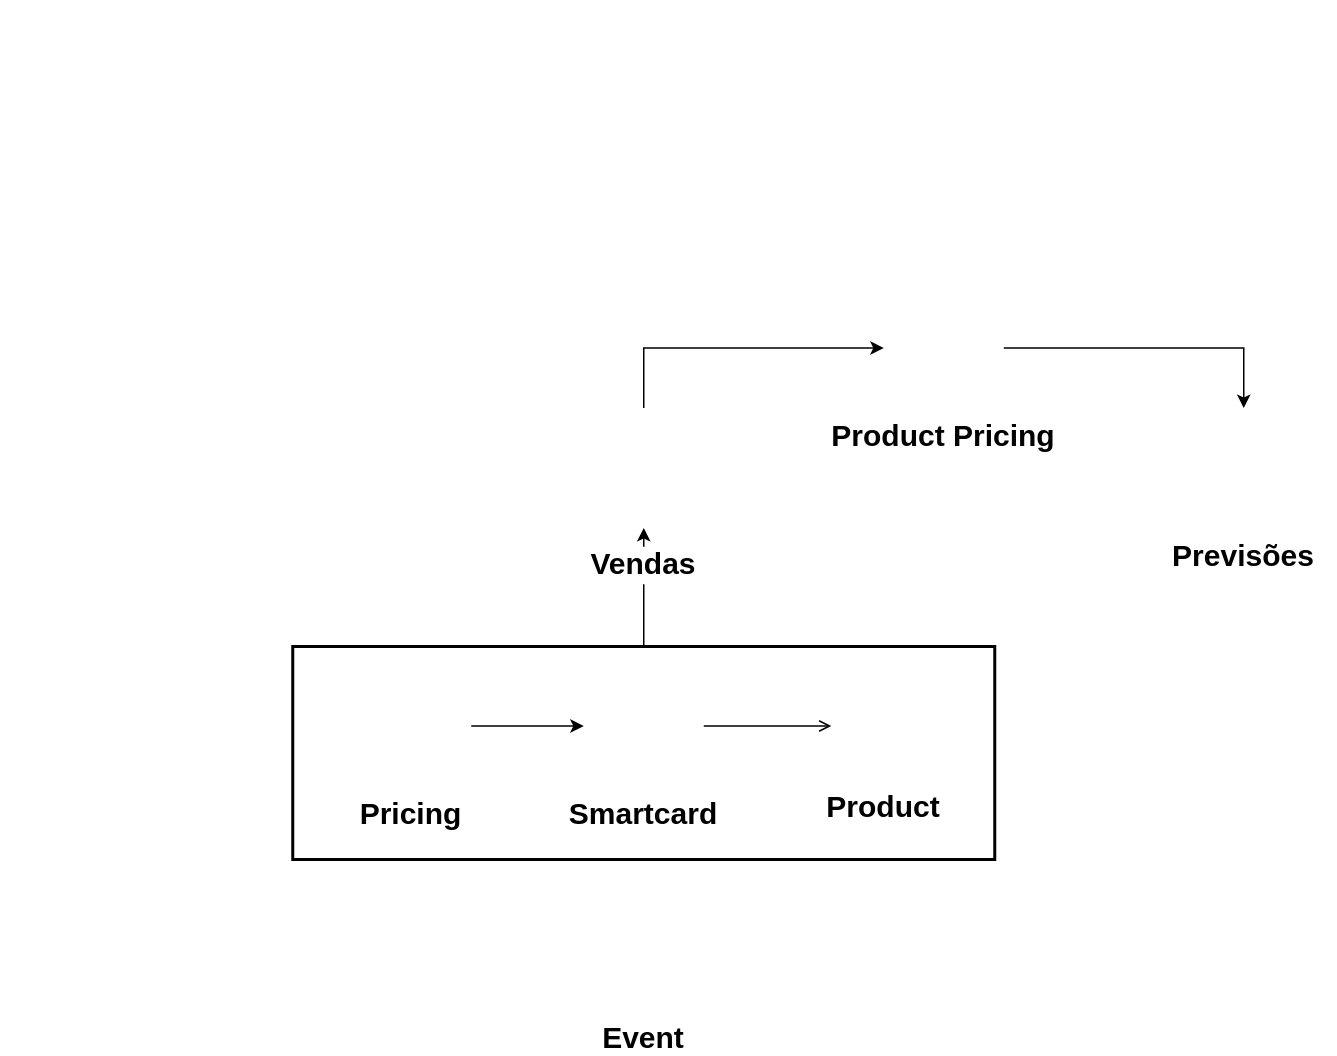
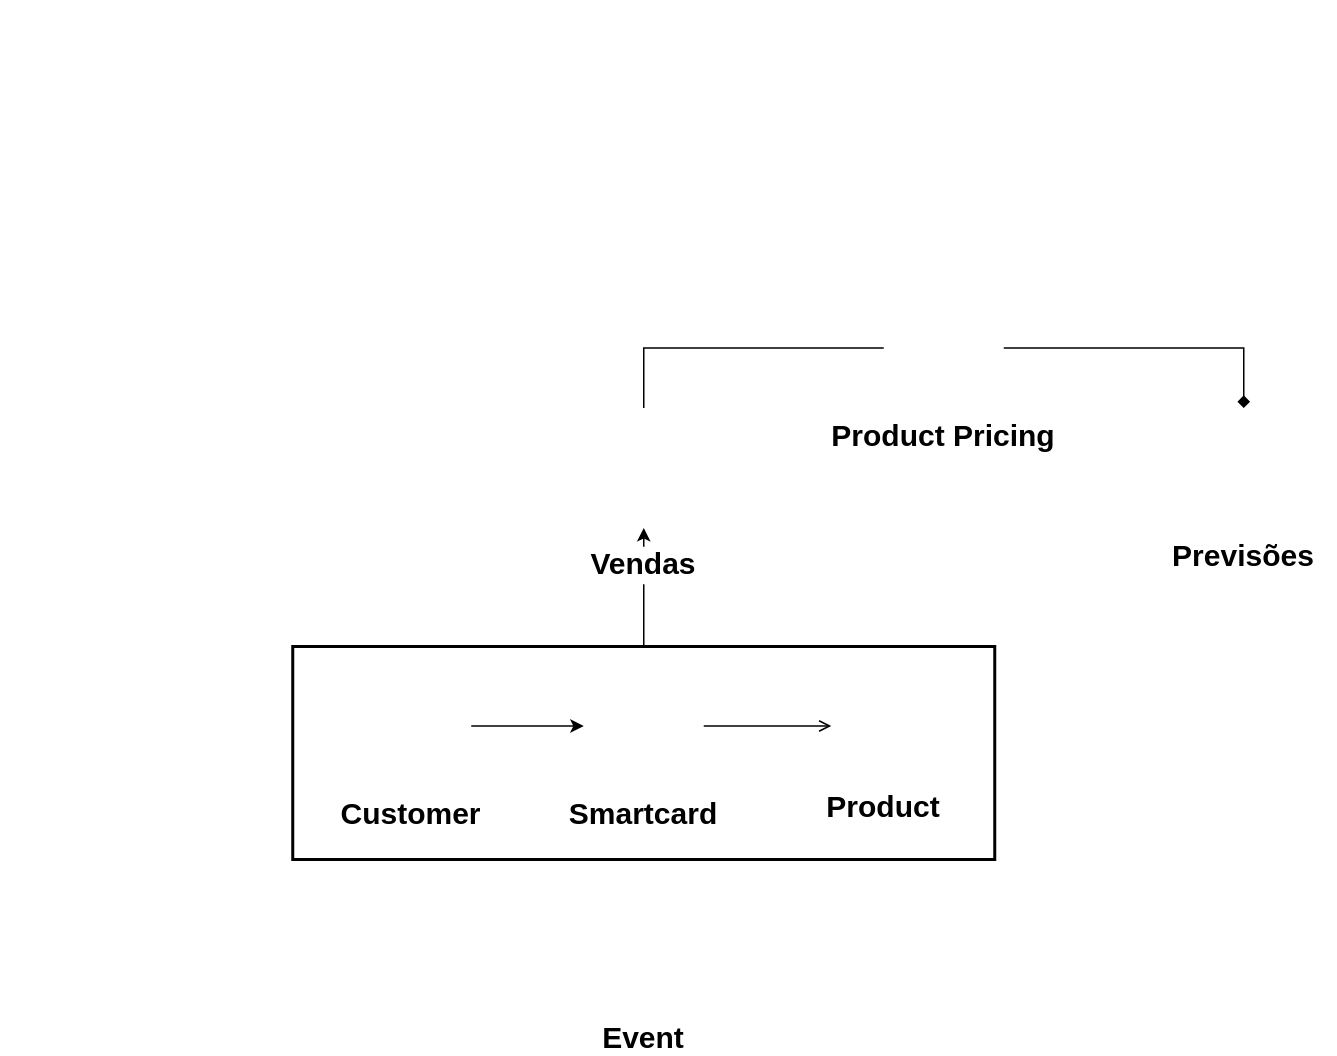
(872, 348) -> (876, 348)
(1244, 396) -> (1244, 395)
(410, 814) -> (410, 814)
